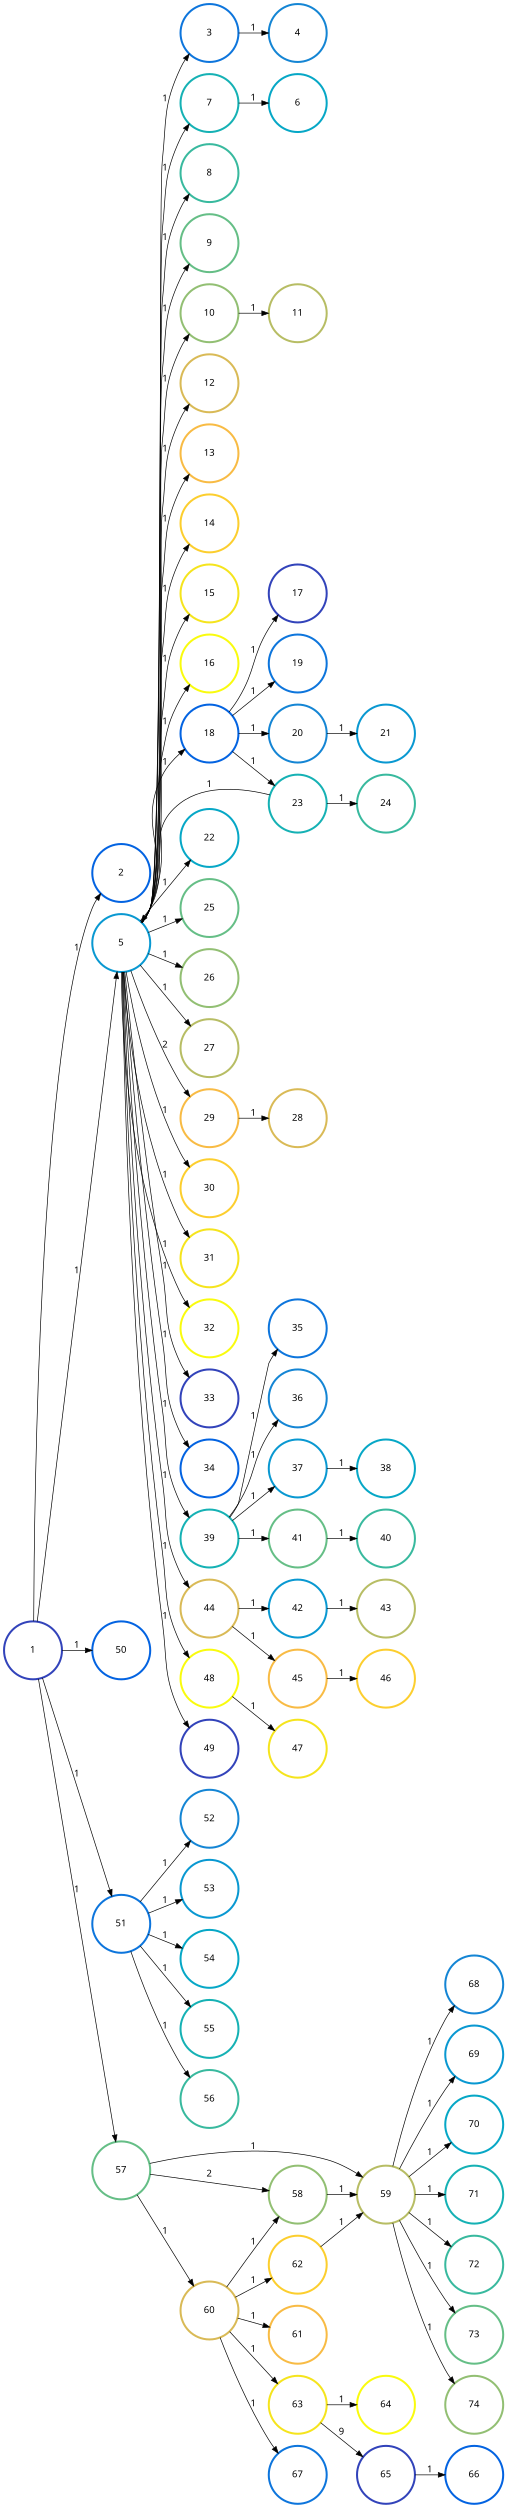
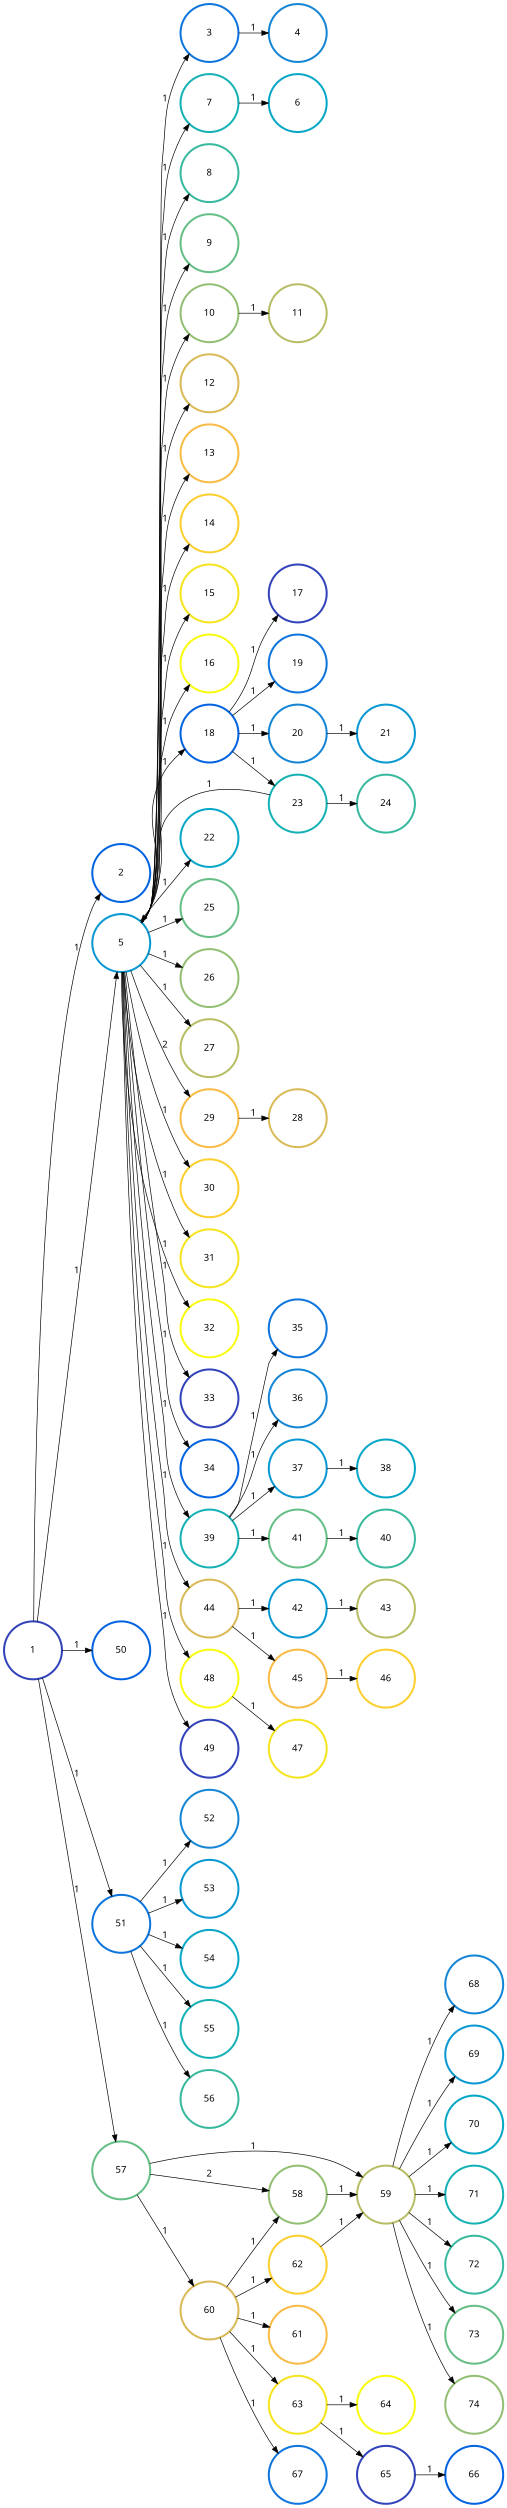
(342, 2432) -> (342, 2432)
